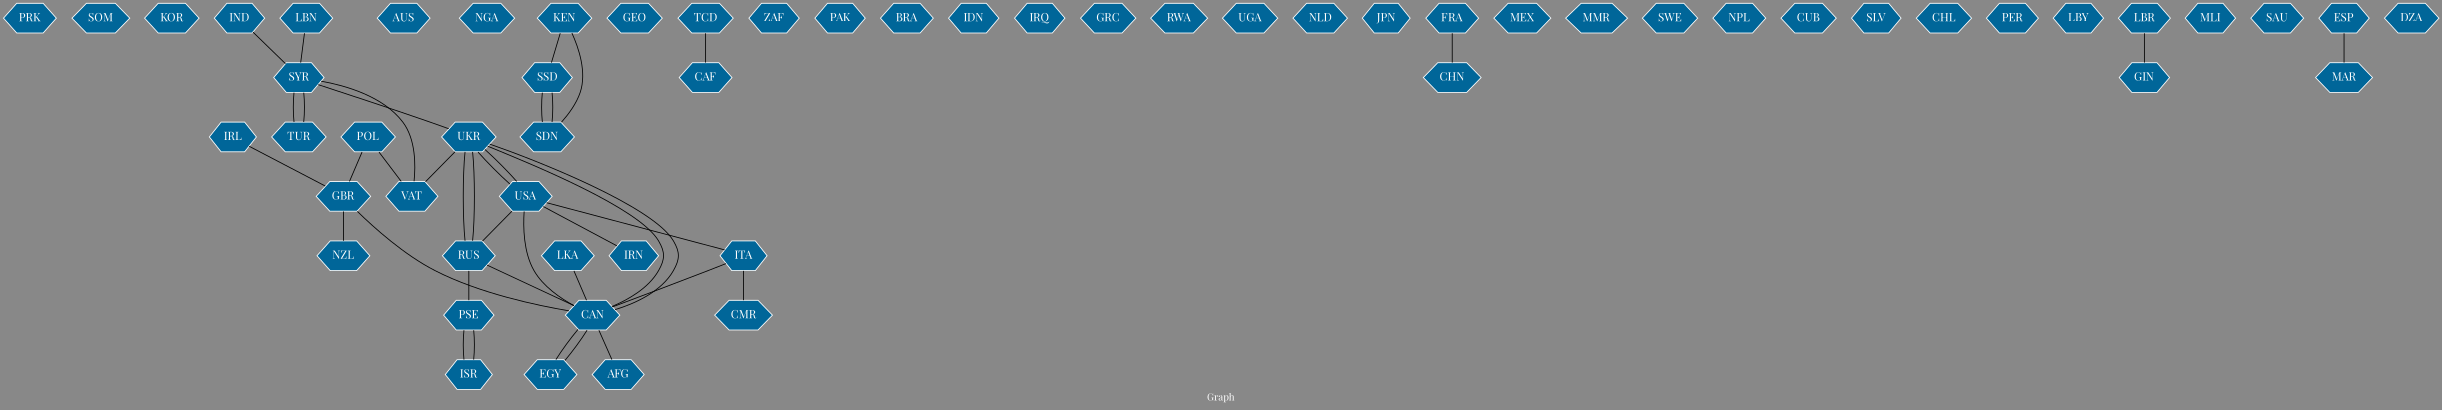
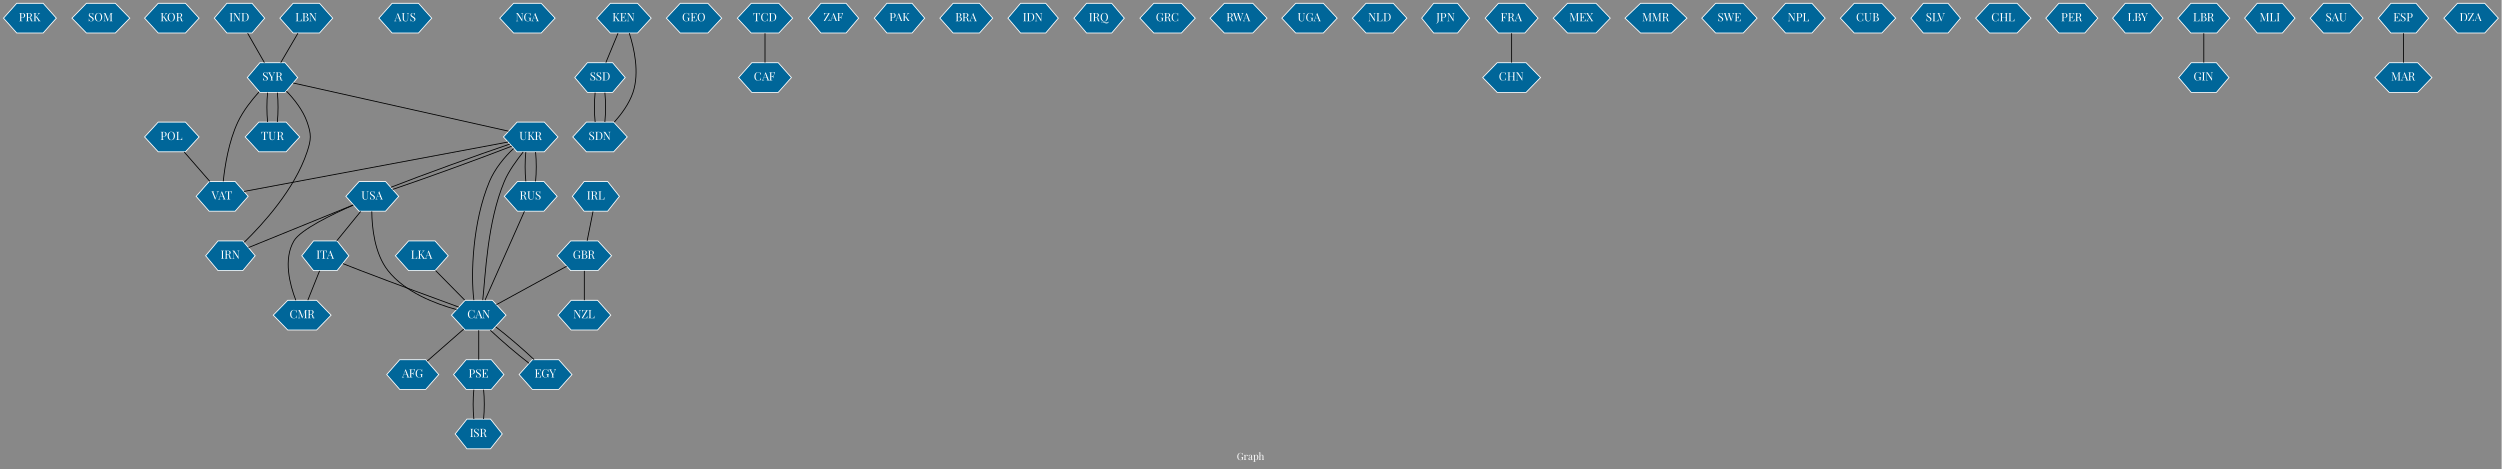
(356, 167) -> none
none -> (299, 172)
(497, 226) -> (297, 238)
(469, 291) -> (479, 345)
